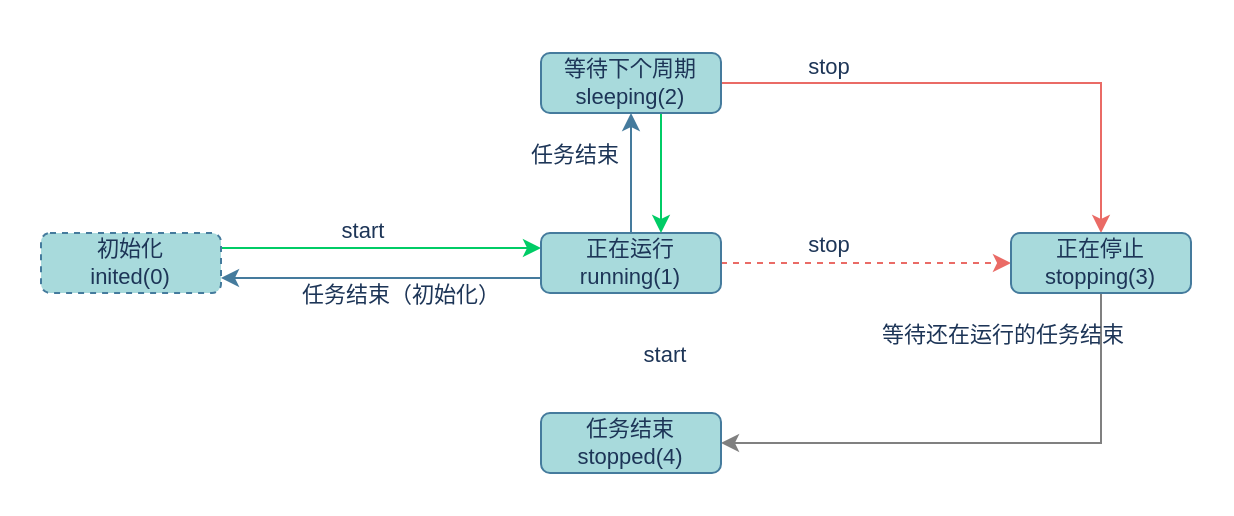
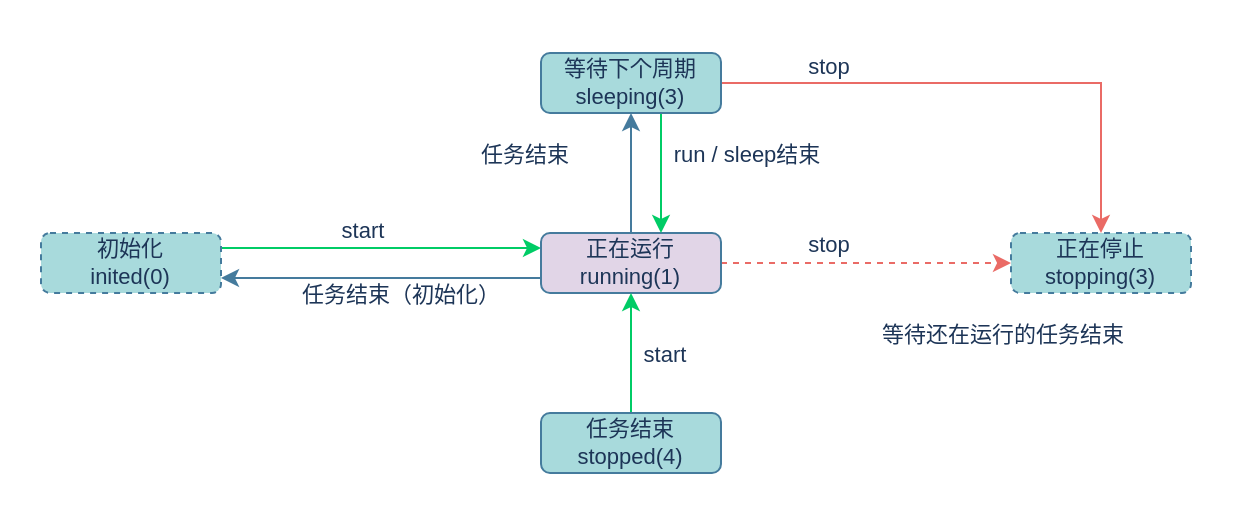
(631, 83) -> (631, 83)
(575, 154) -> (525, 154)
none -> (746, 154)
(631, 263) -> (631, 263)
(1101, 263) -> (1101, 263)
none -> (631, 359)
(993, 443) -> none
